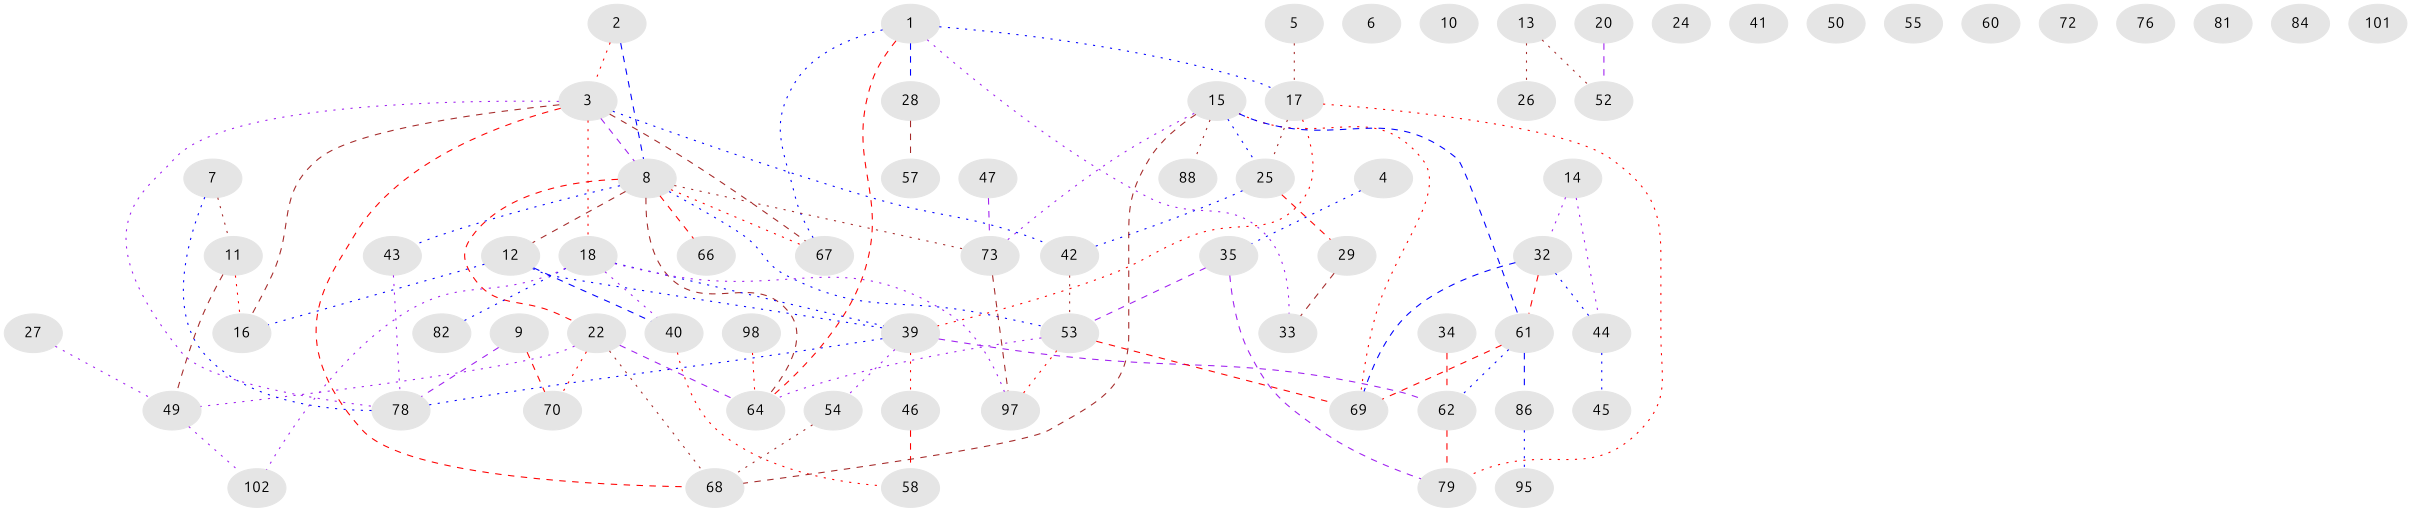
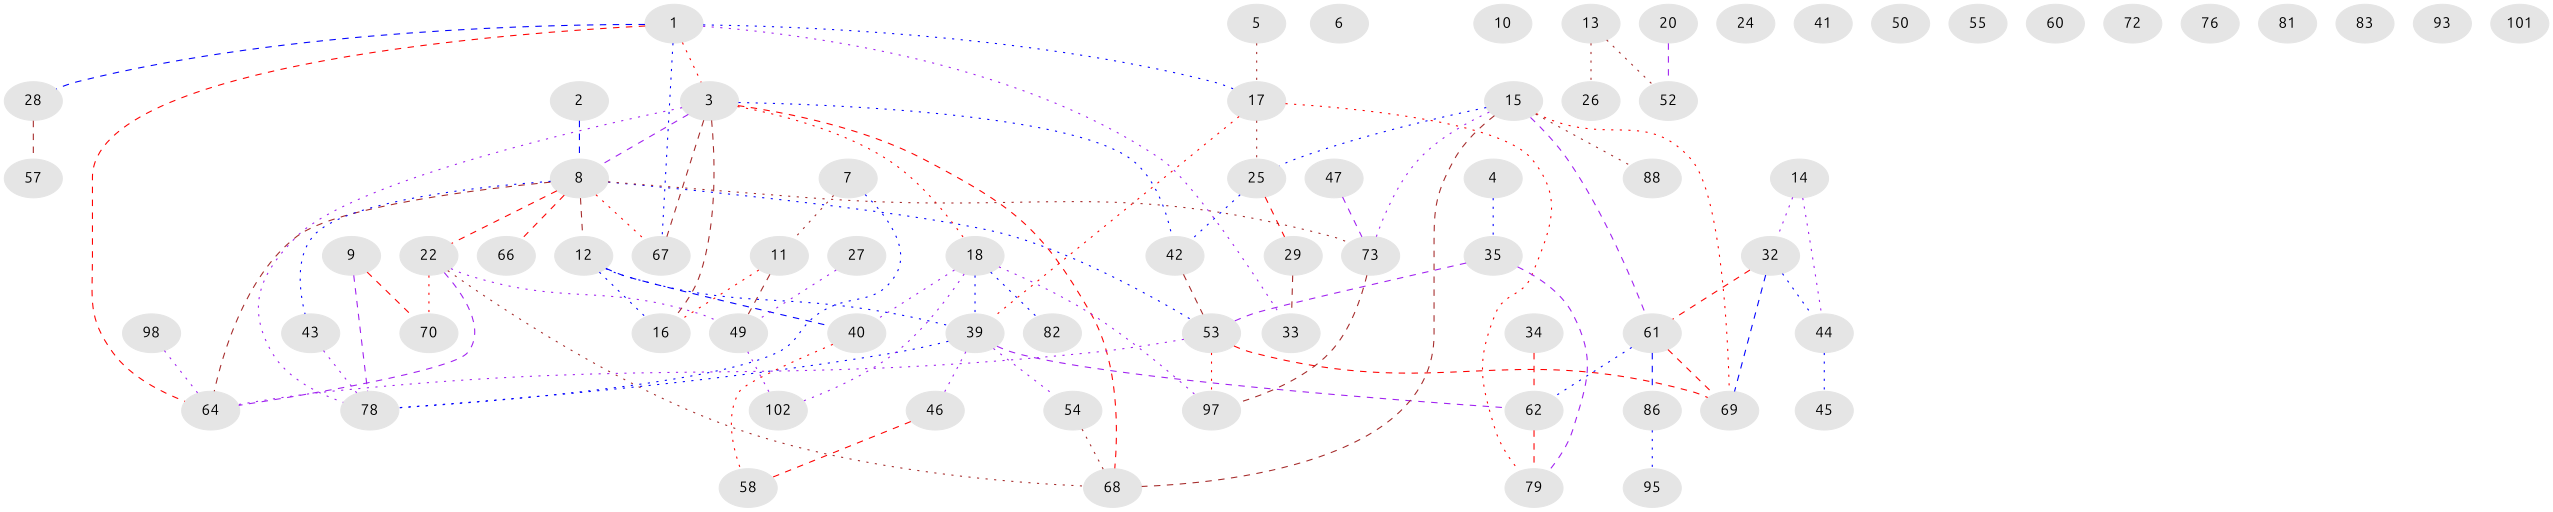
(2301, 24) -> (2365, 24)
none -> (2442, 24)
(603, 62) -> (692, 62)
(1432, 142) -> (1598, 210)
(1070, 296) -> (1193, 294)
(754, 372) -> (181, 372)
(911, 372) -> (955, 372)
